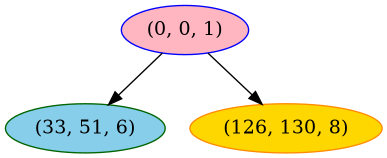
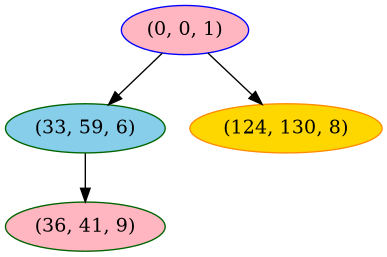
(85, 128) -> (85, 128)
(286, 128) -> (286, 128)
none -> (85, 227)
